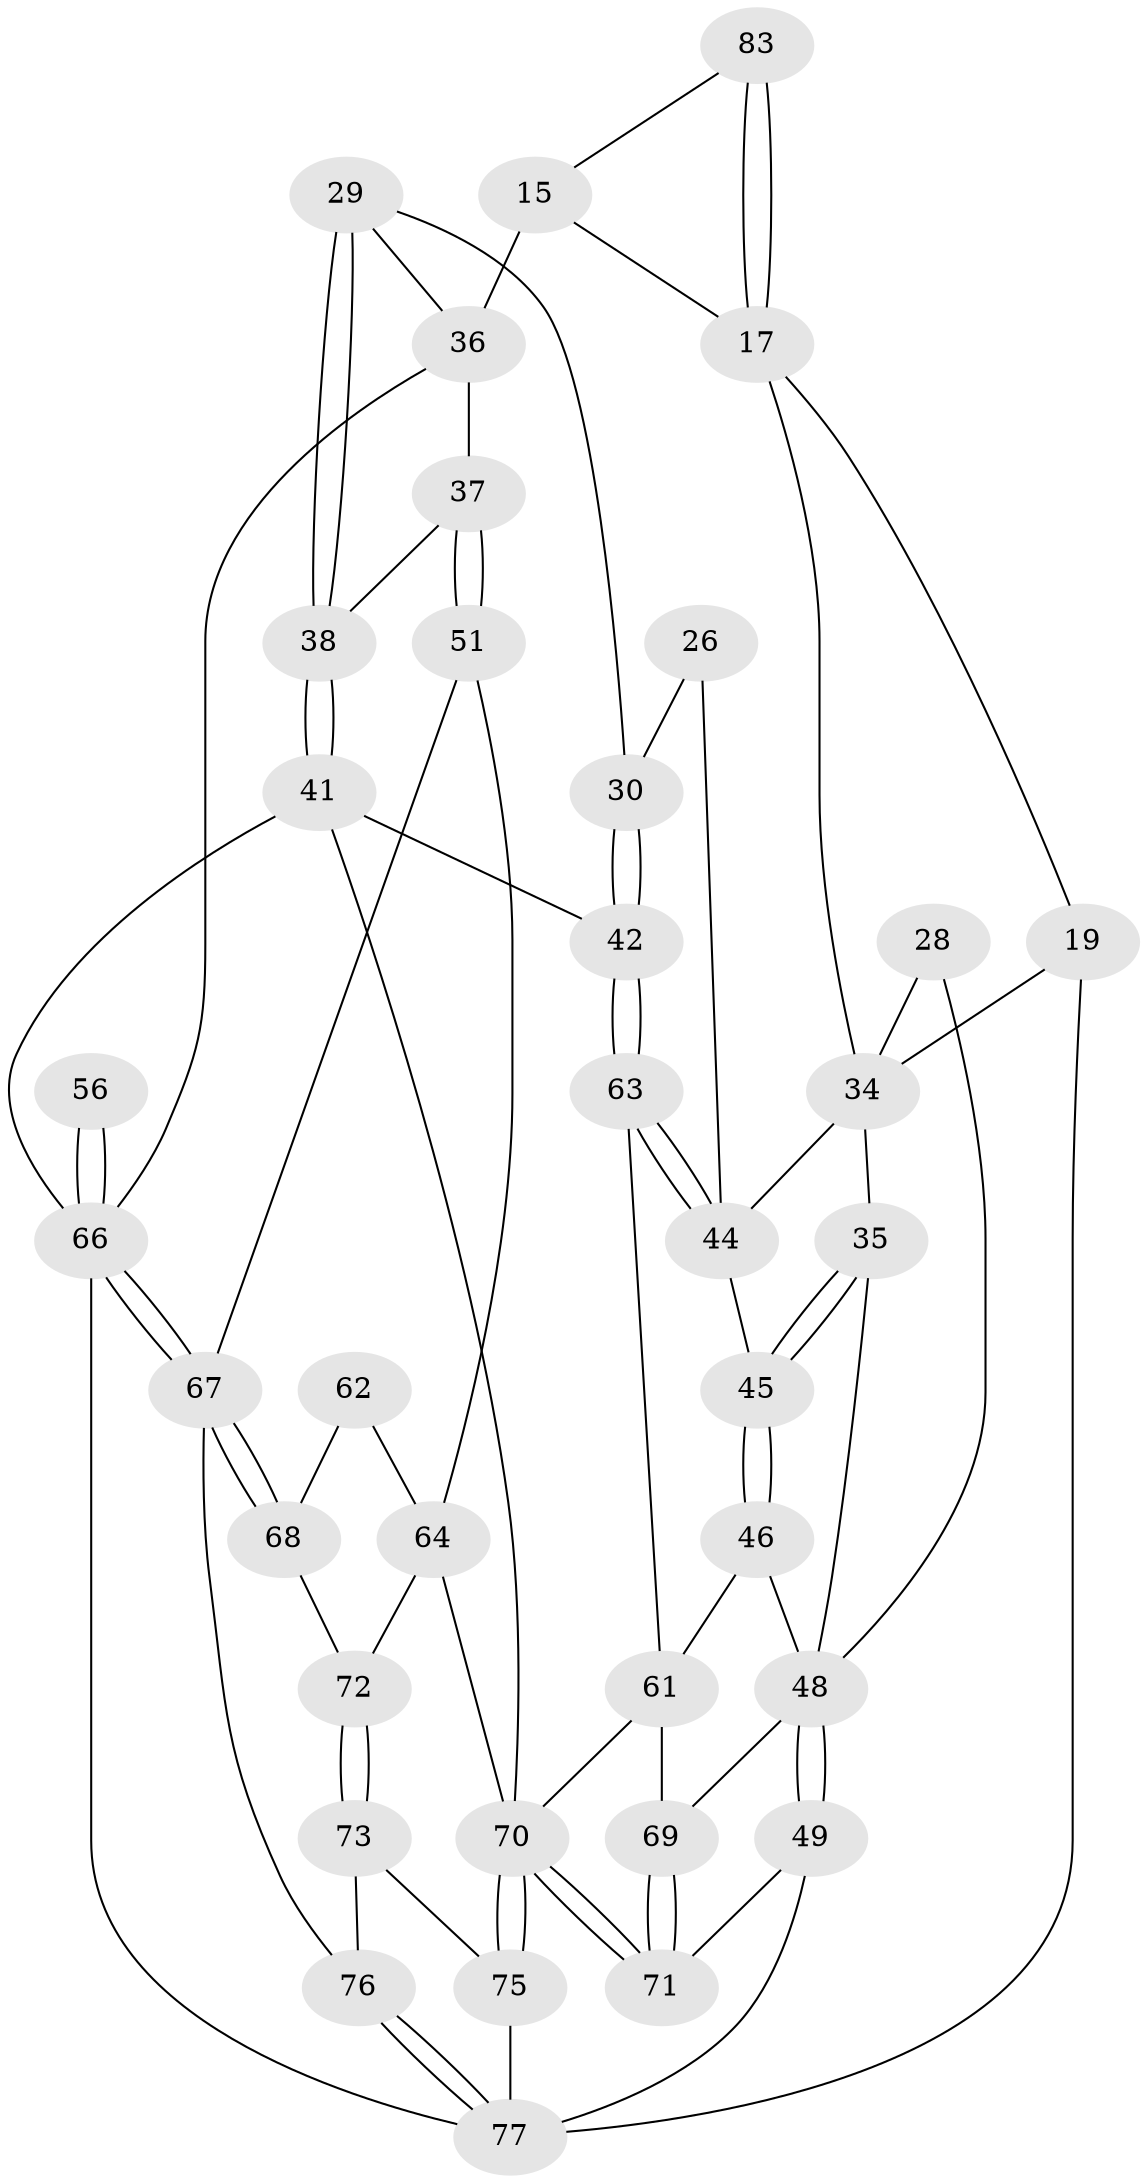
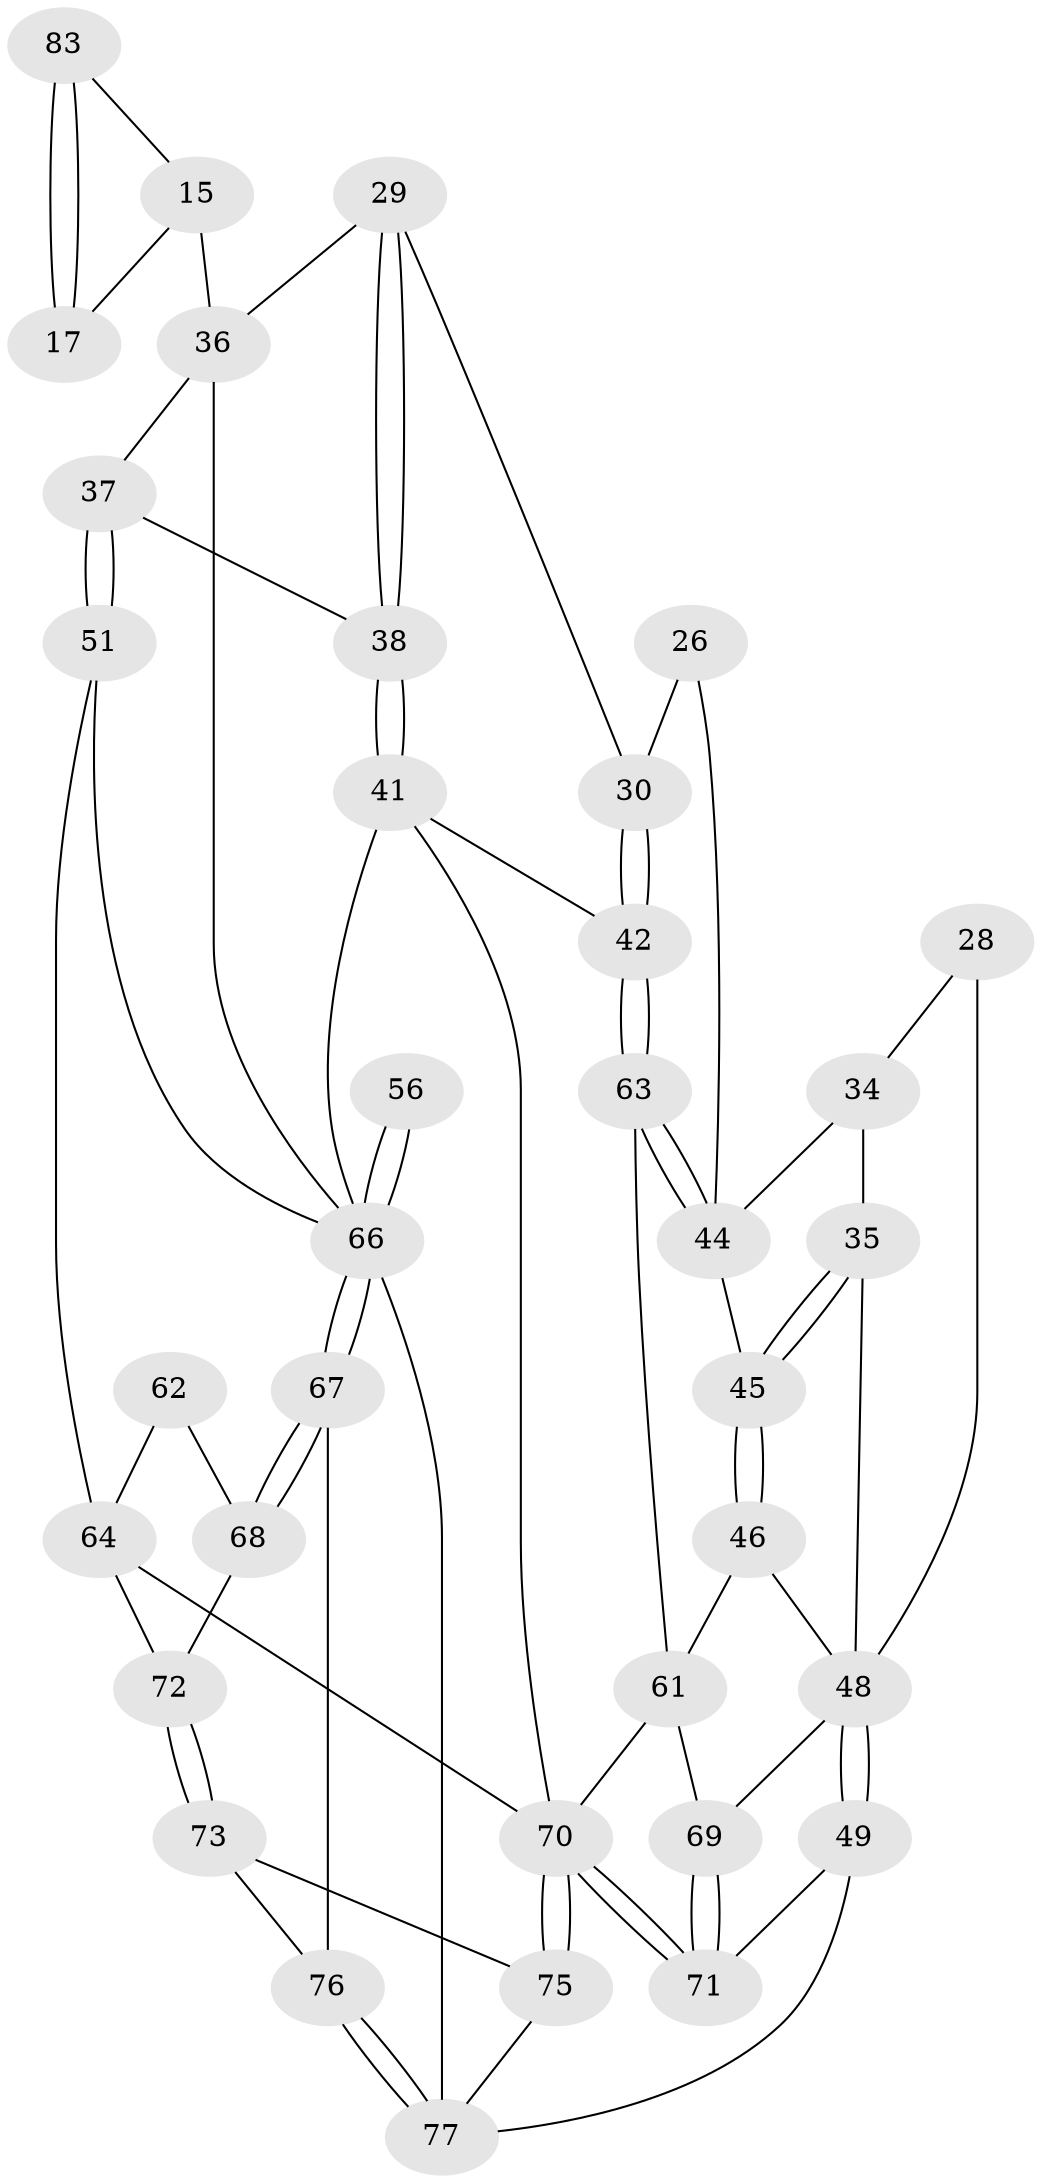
(820, 716) -> none
(1083, 942) -> none
(337, 1017) -> (124, 993)
